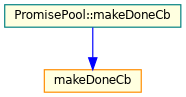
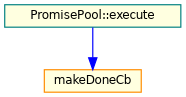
(93, 16) -> (93, 16)
